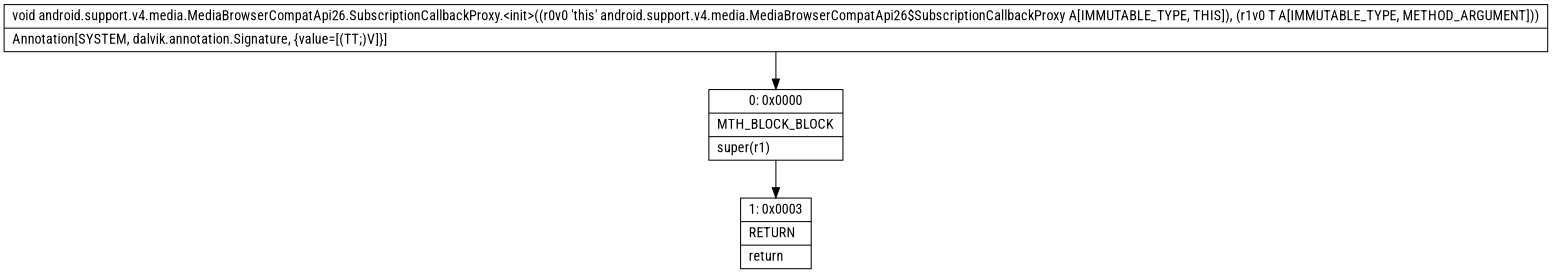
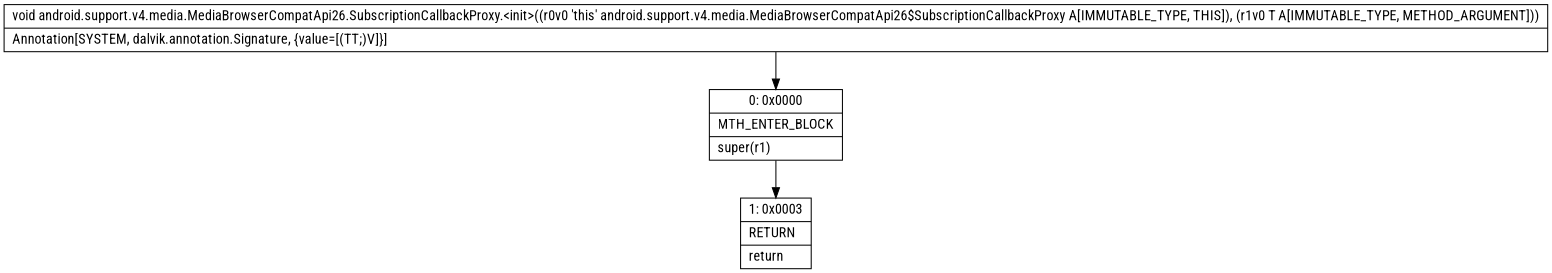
(776, 124) -> (776, 124)
